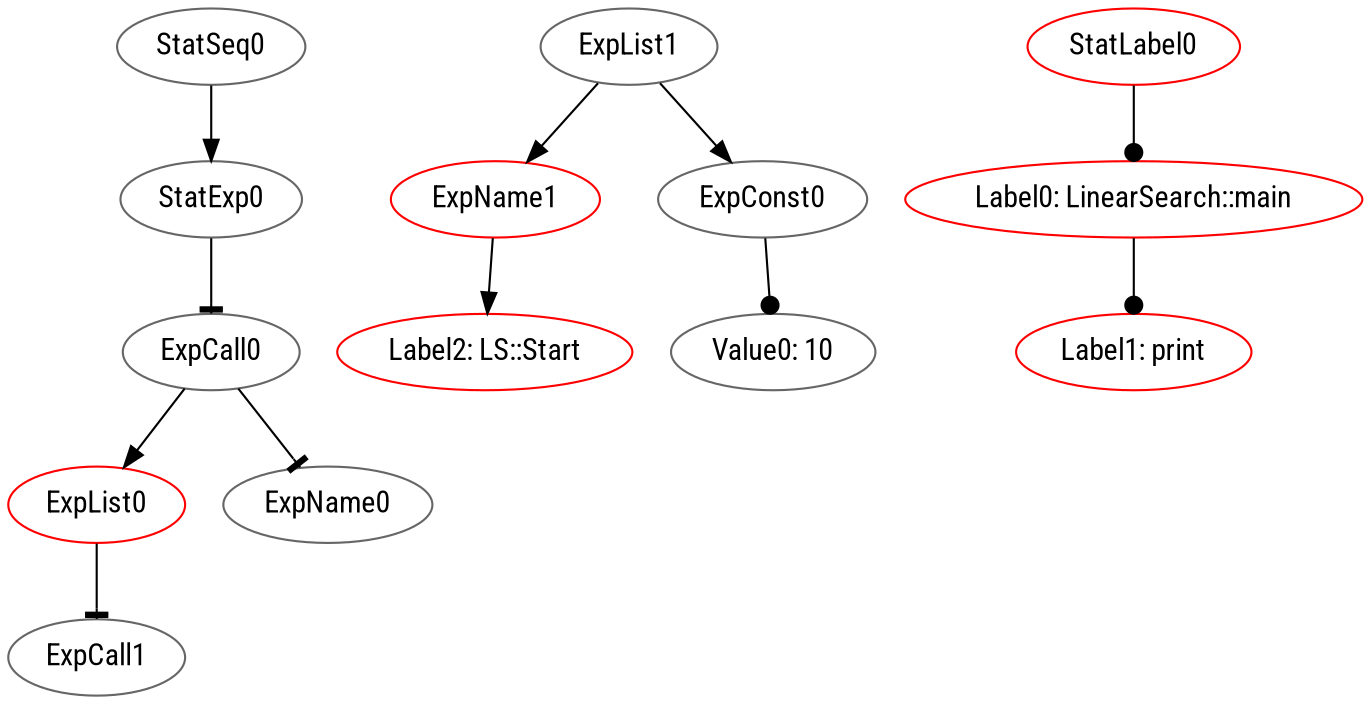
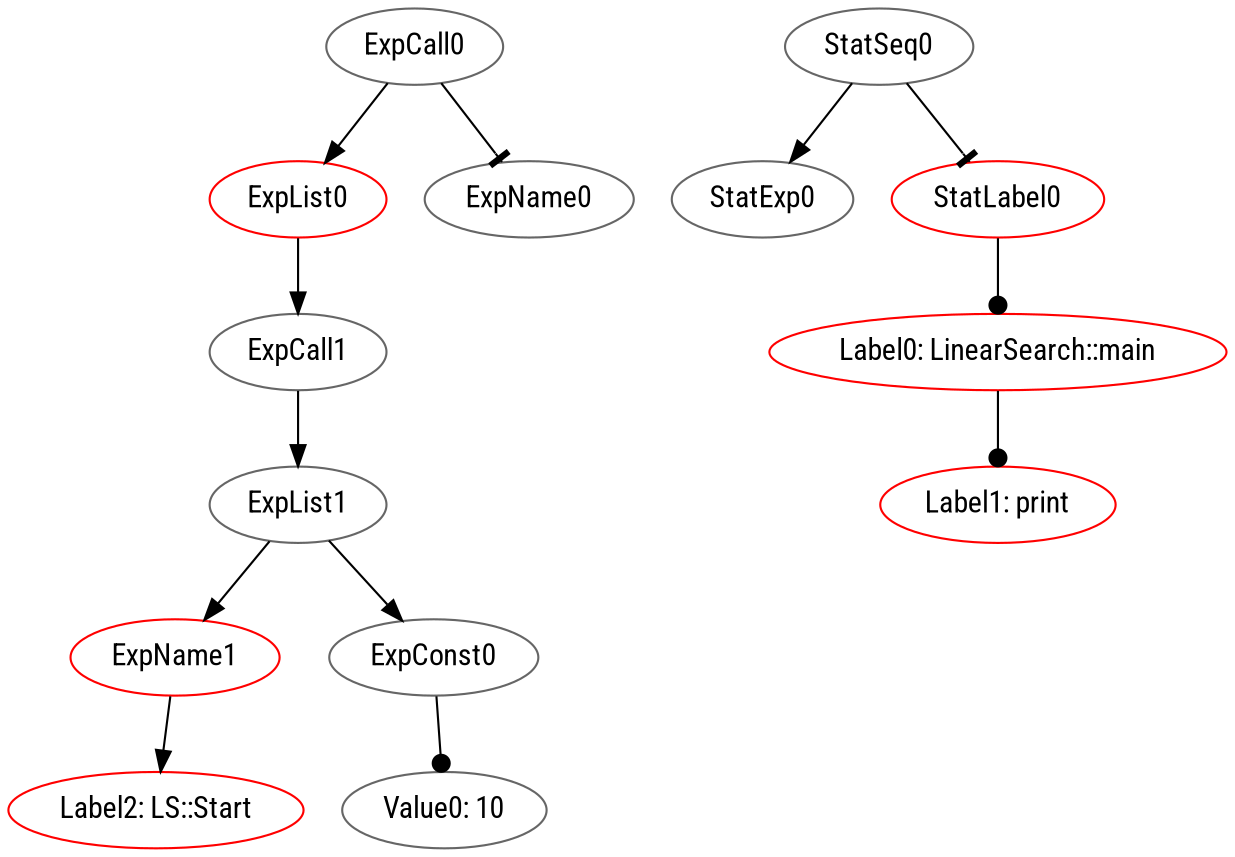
none -> (935, 118)
(211, 271) -> none
none -> (298, 418)
(97, 576) -> (298, 265)
